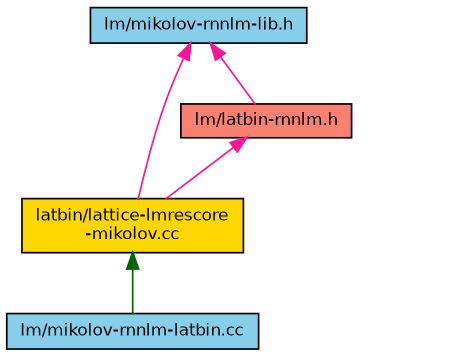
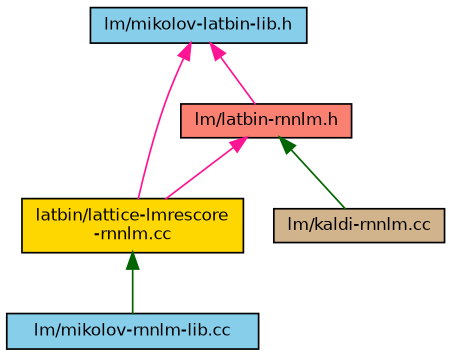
(199, 25) -> (199, 25)
(133, 226) -> (133, 226)
none -> (359, 226)
(133, 331) -> (133, 331)
